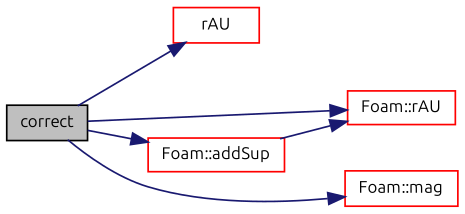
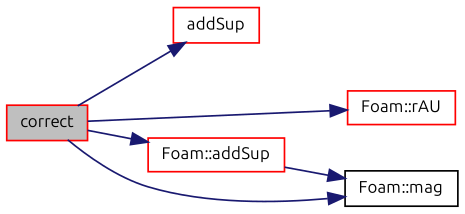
(216, 25) -> (216, 25)
(47, 123) -> (47, 123)
(305, 132) -> (306, 171)
(401, 189) -> (401, 189)
